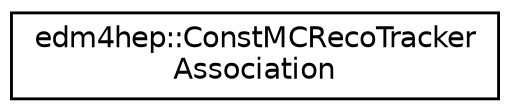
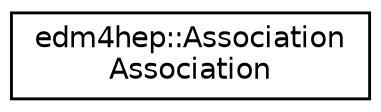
(255, 56) -> (191, 56)
